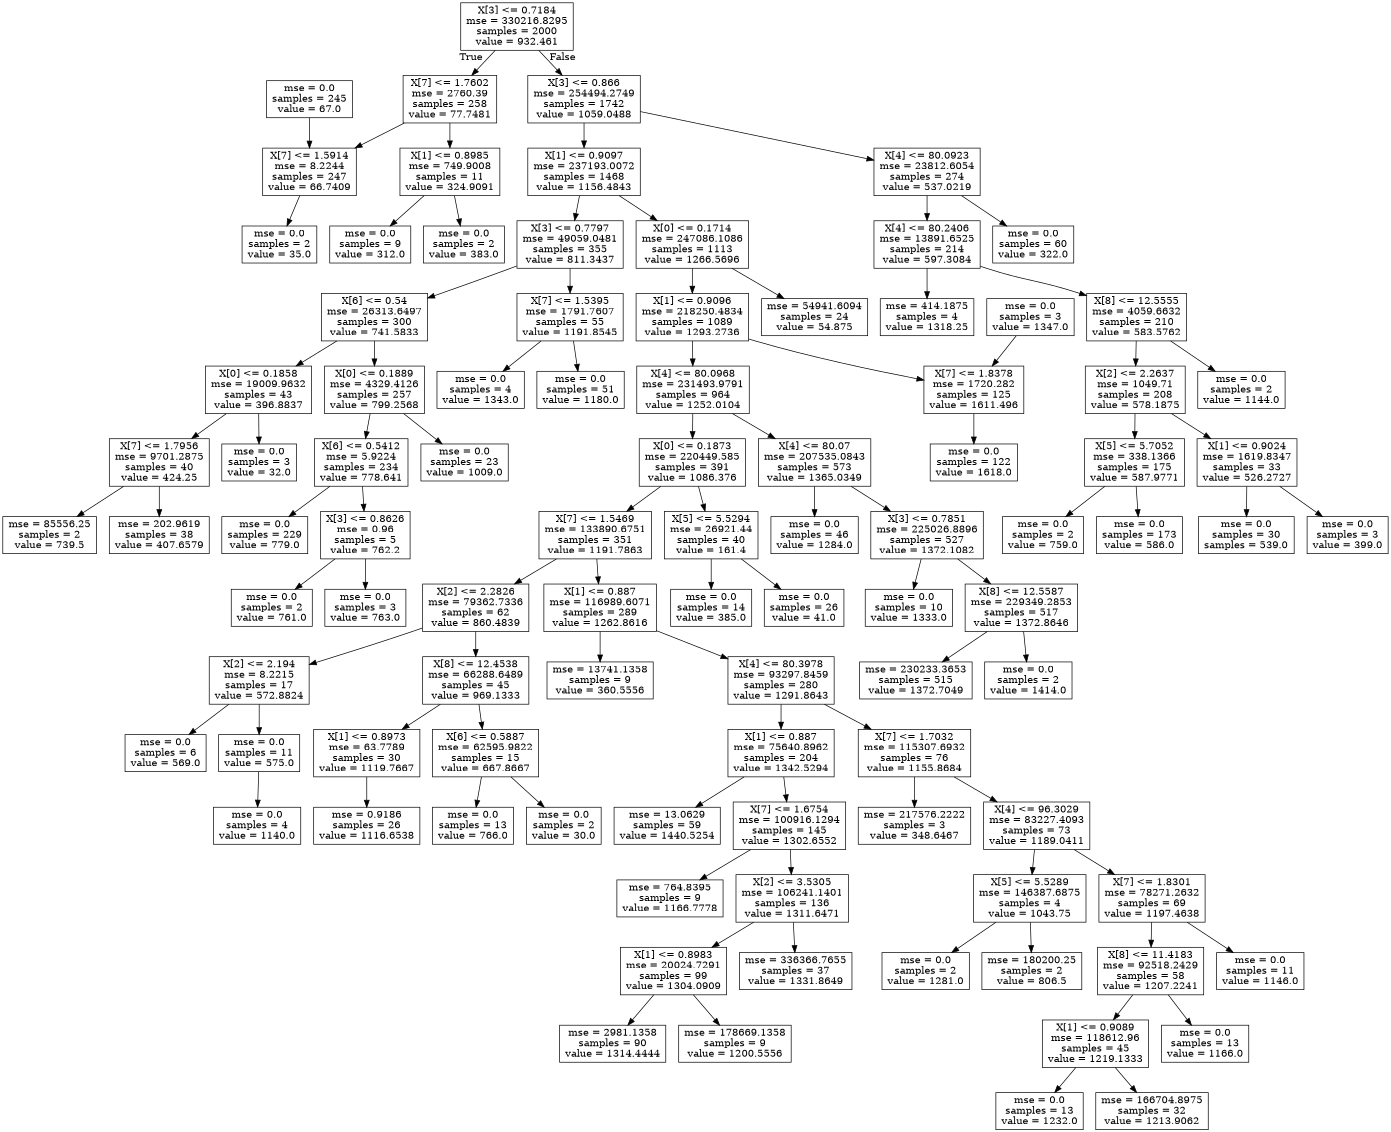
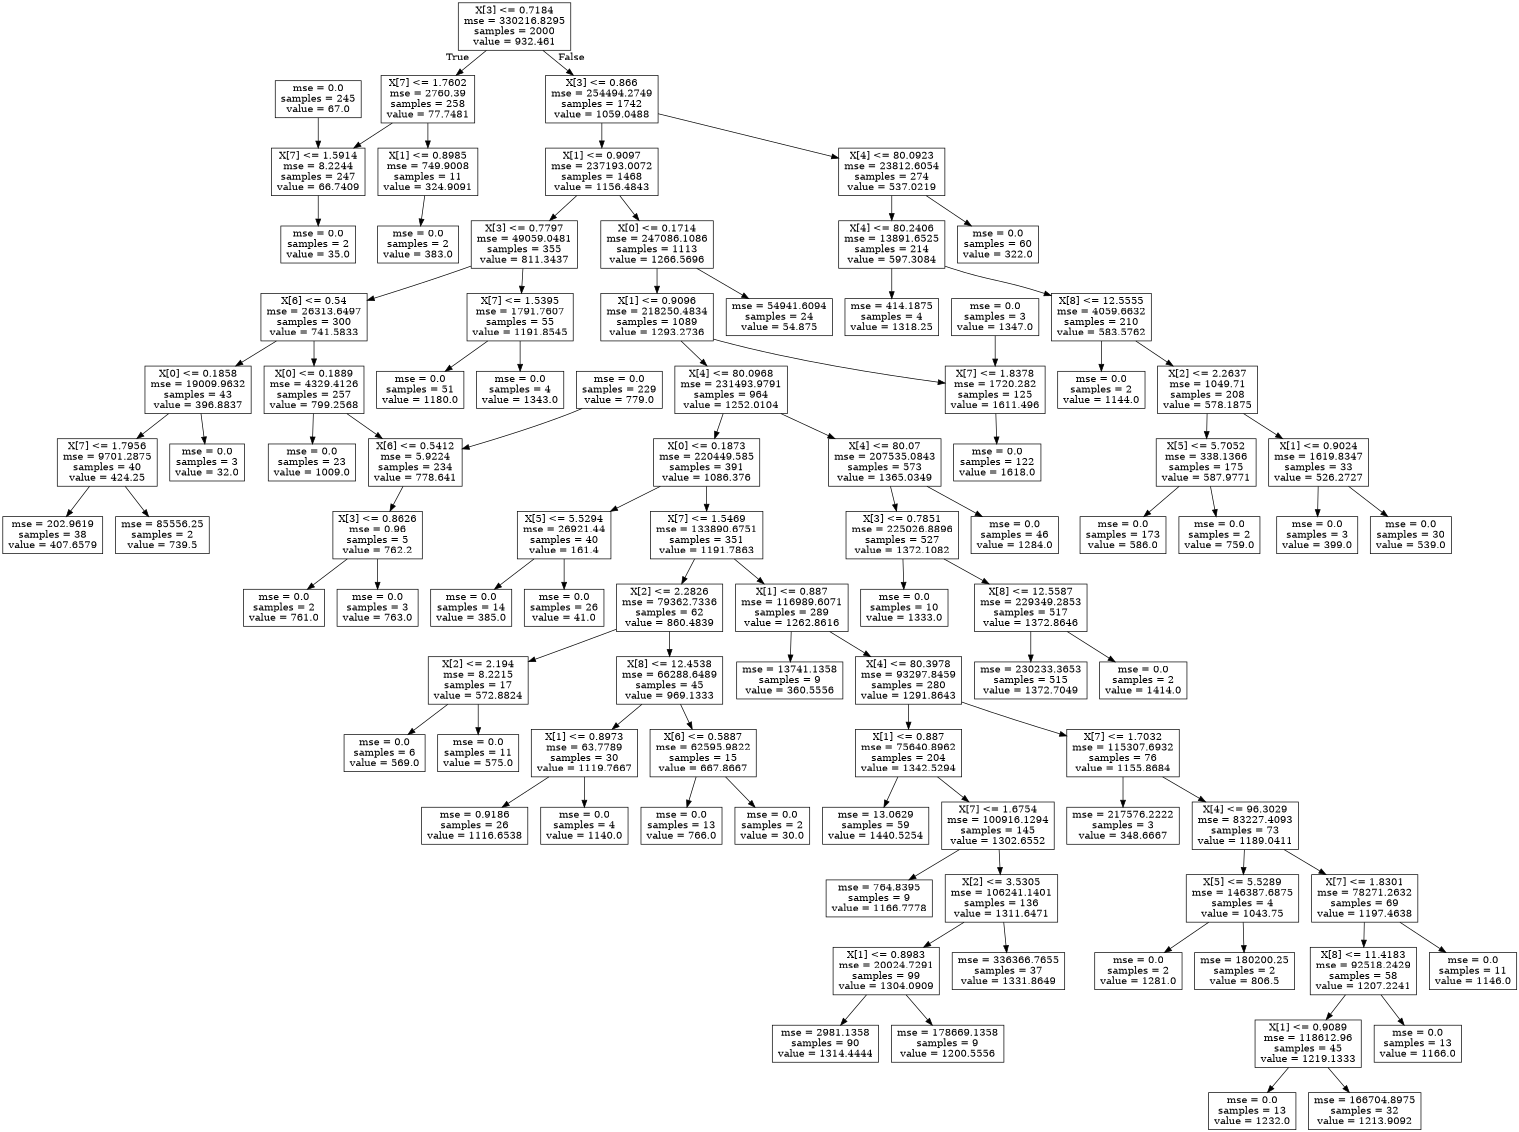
(370, 245) -> none
(312, 499) -> (526, 429)
(1246, 535) -> (1411, 535)
(258, 786) -> (584, 788)
(914, 826) -> (1123, 826)
(1152, 1111) -> (1365, 1111)
